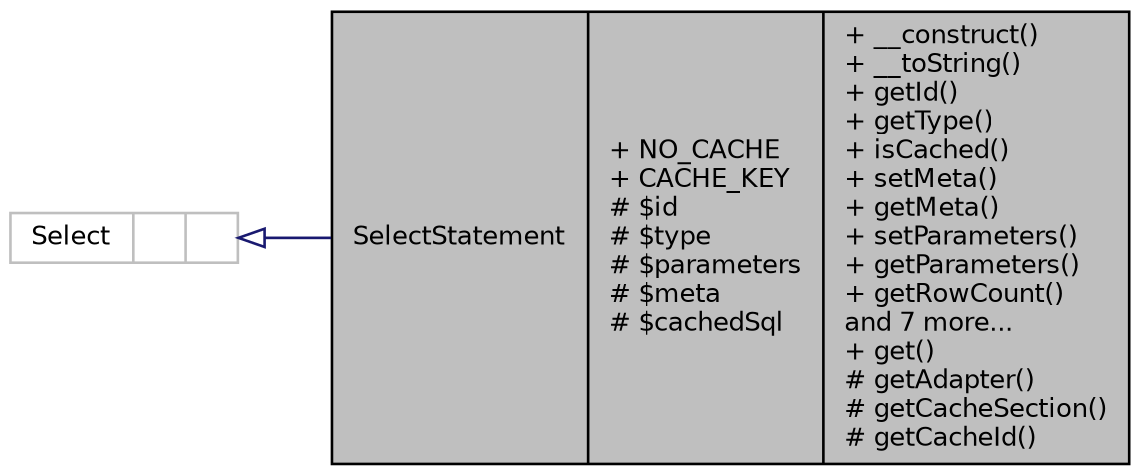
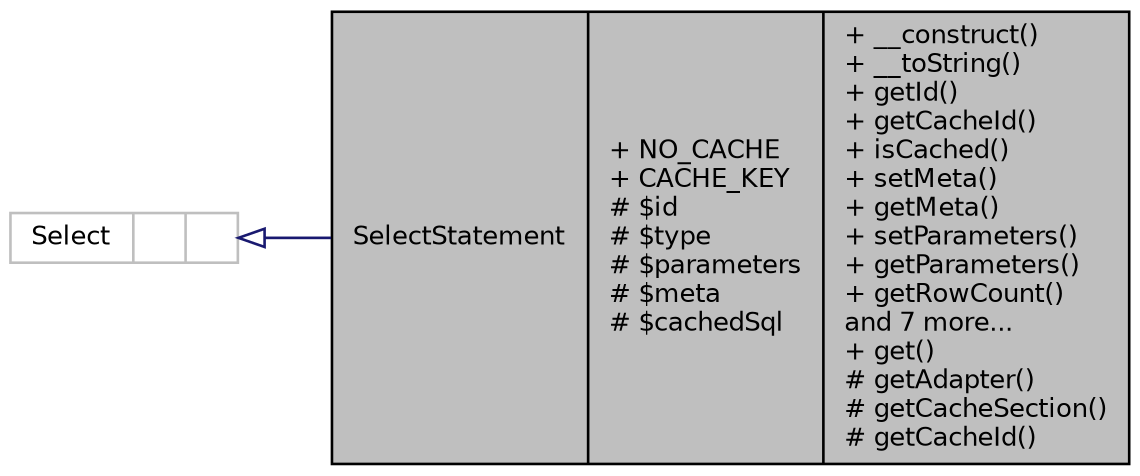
(920, 122) -> (941, 122)
